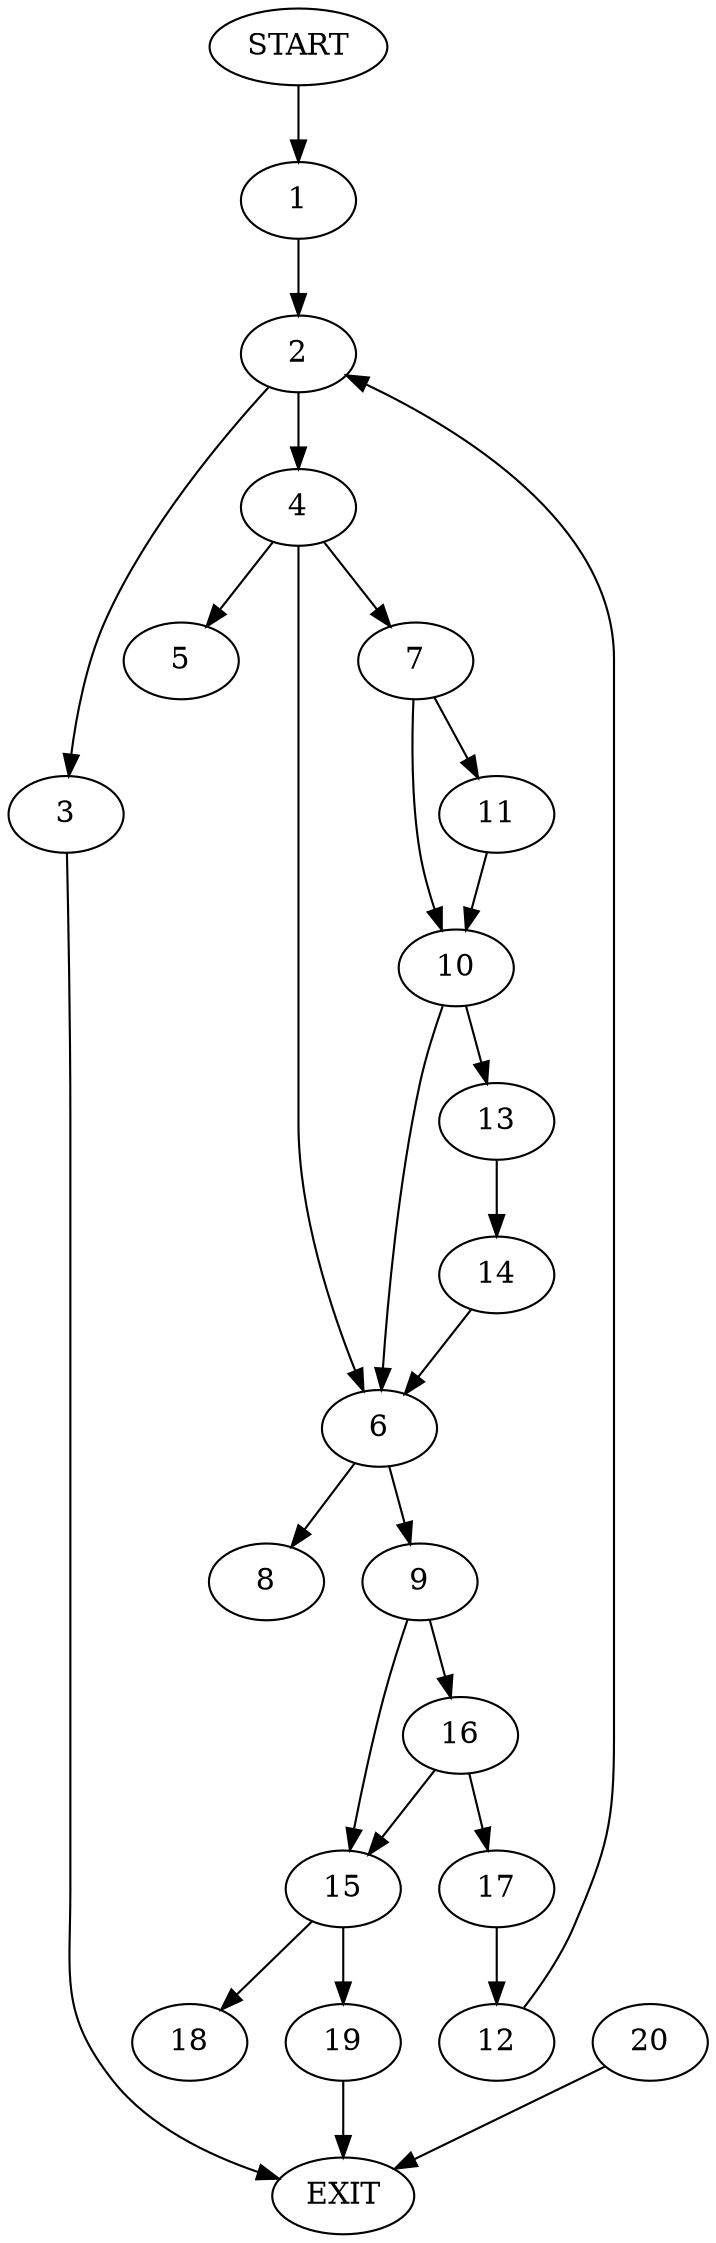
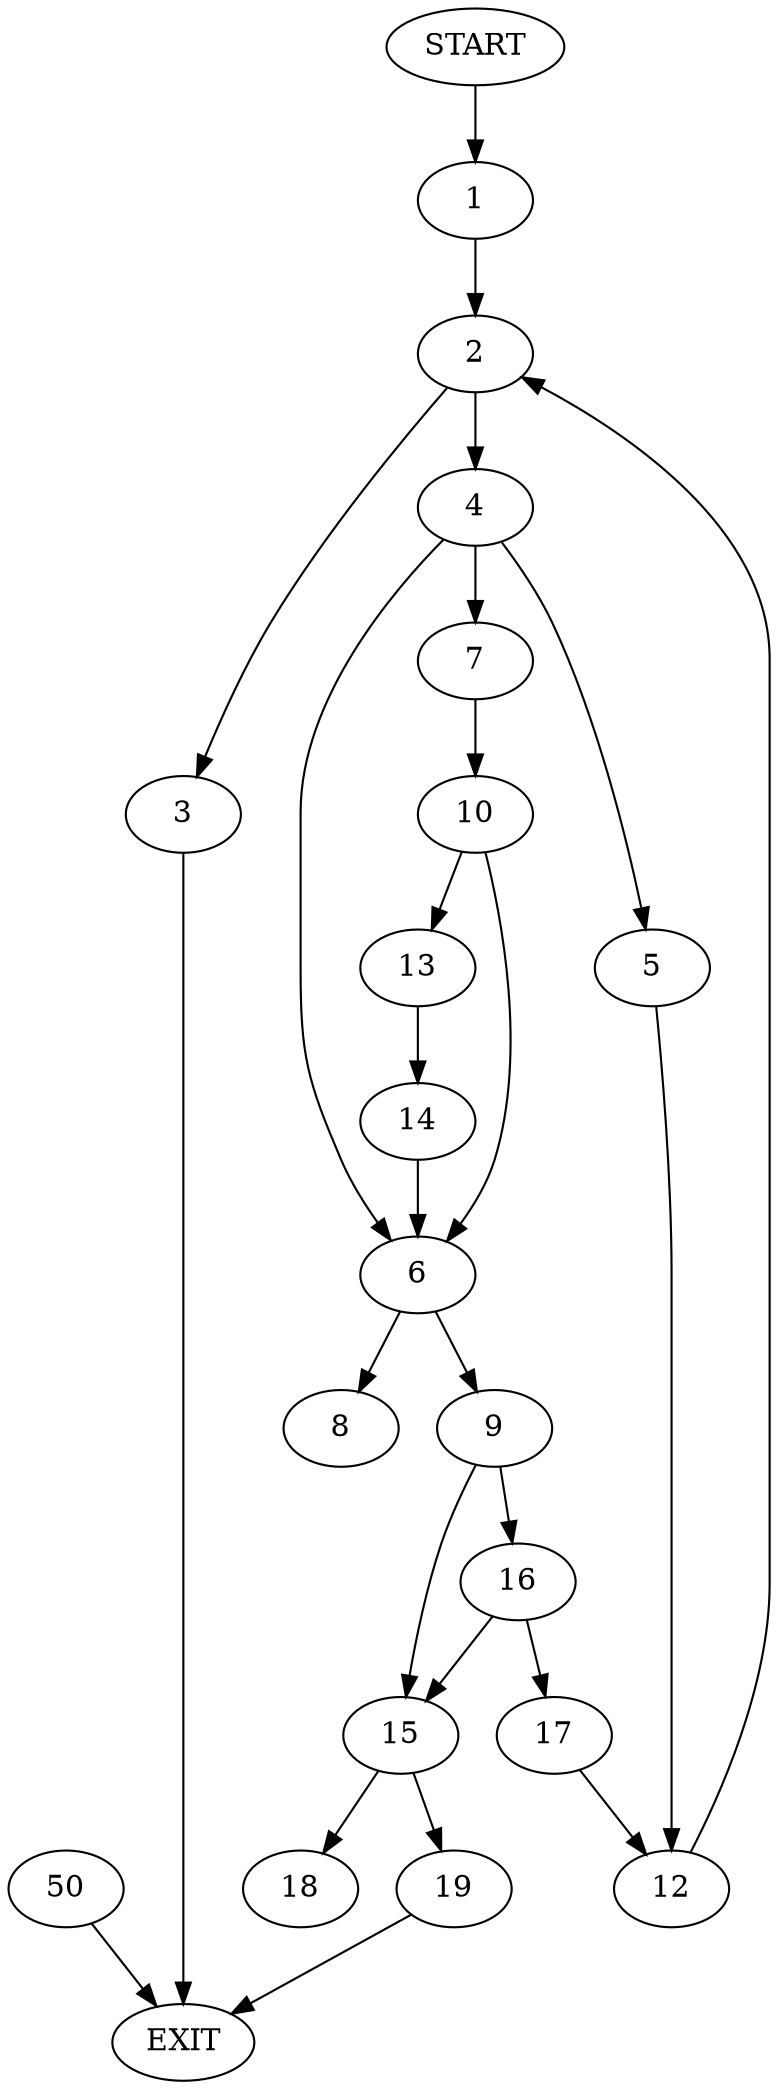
(497, 814) -> none
none -> (672, 1417)
(650, 2042) -> (66, 1889)
